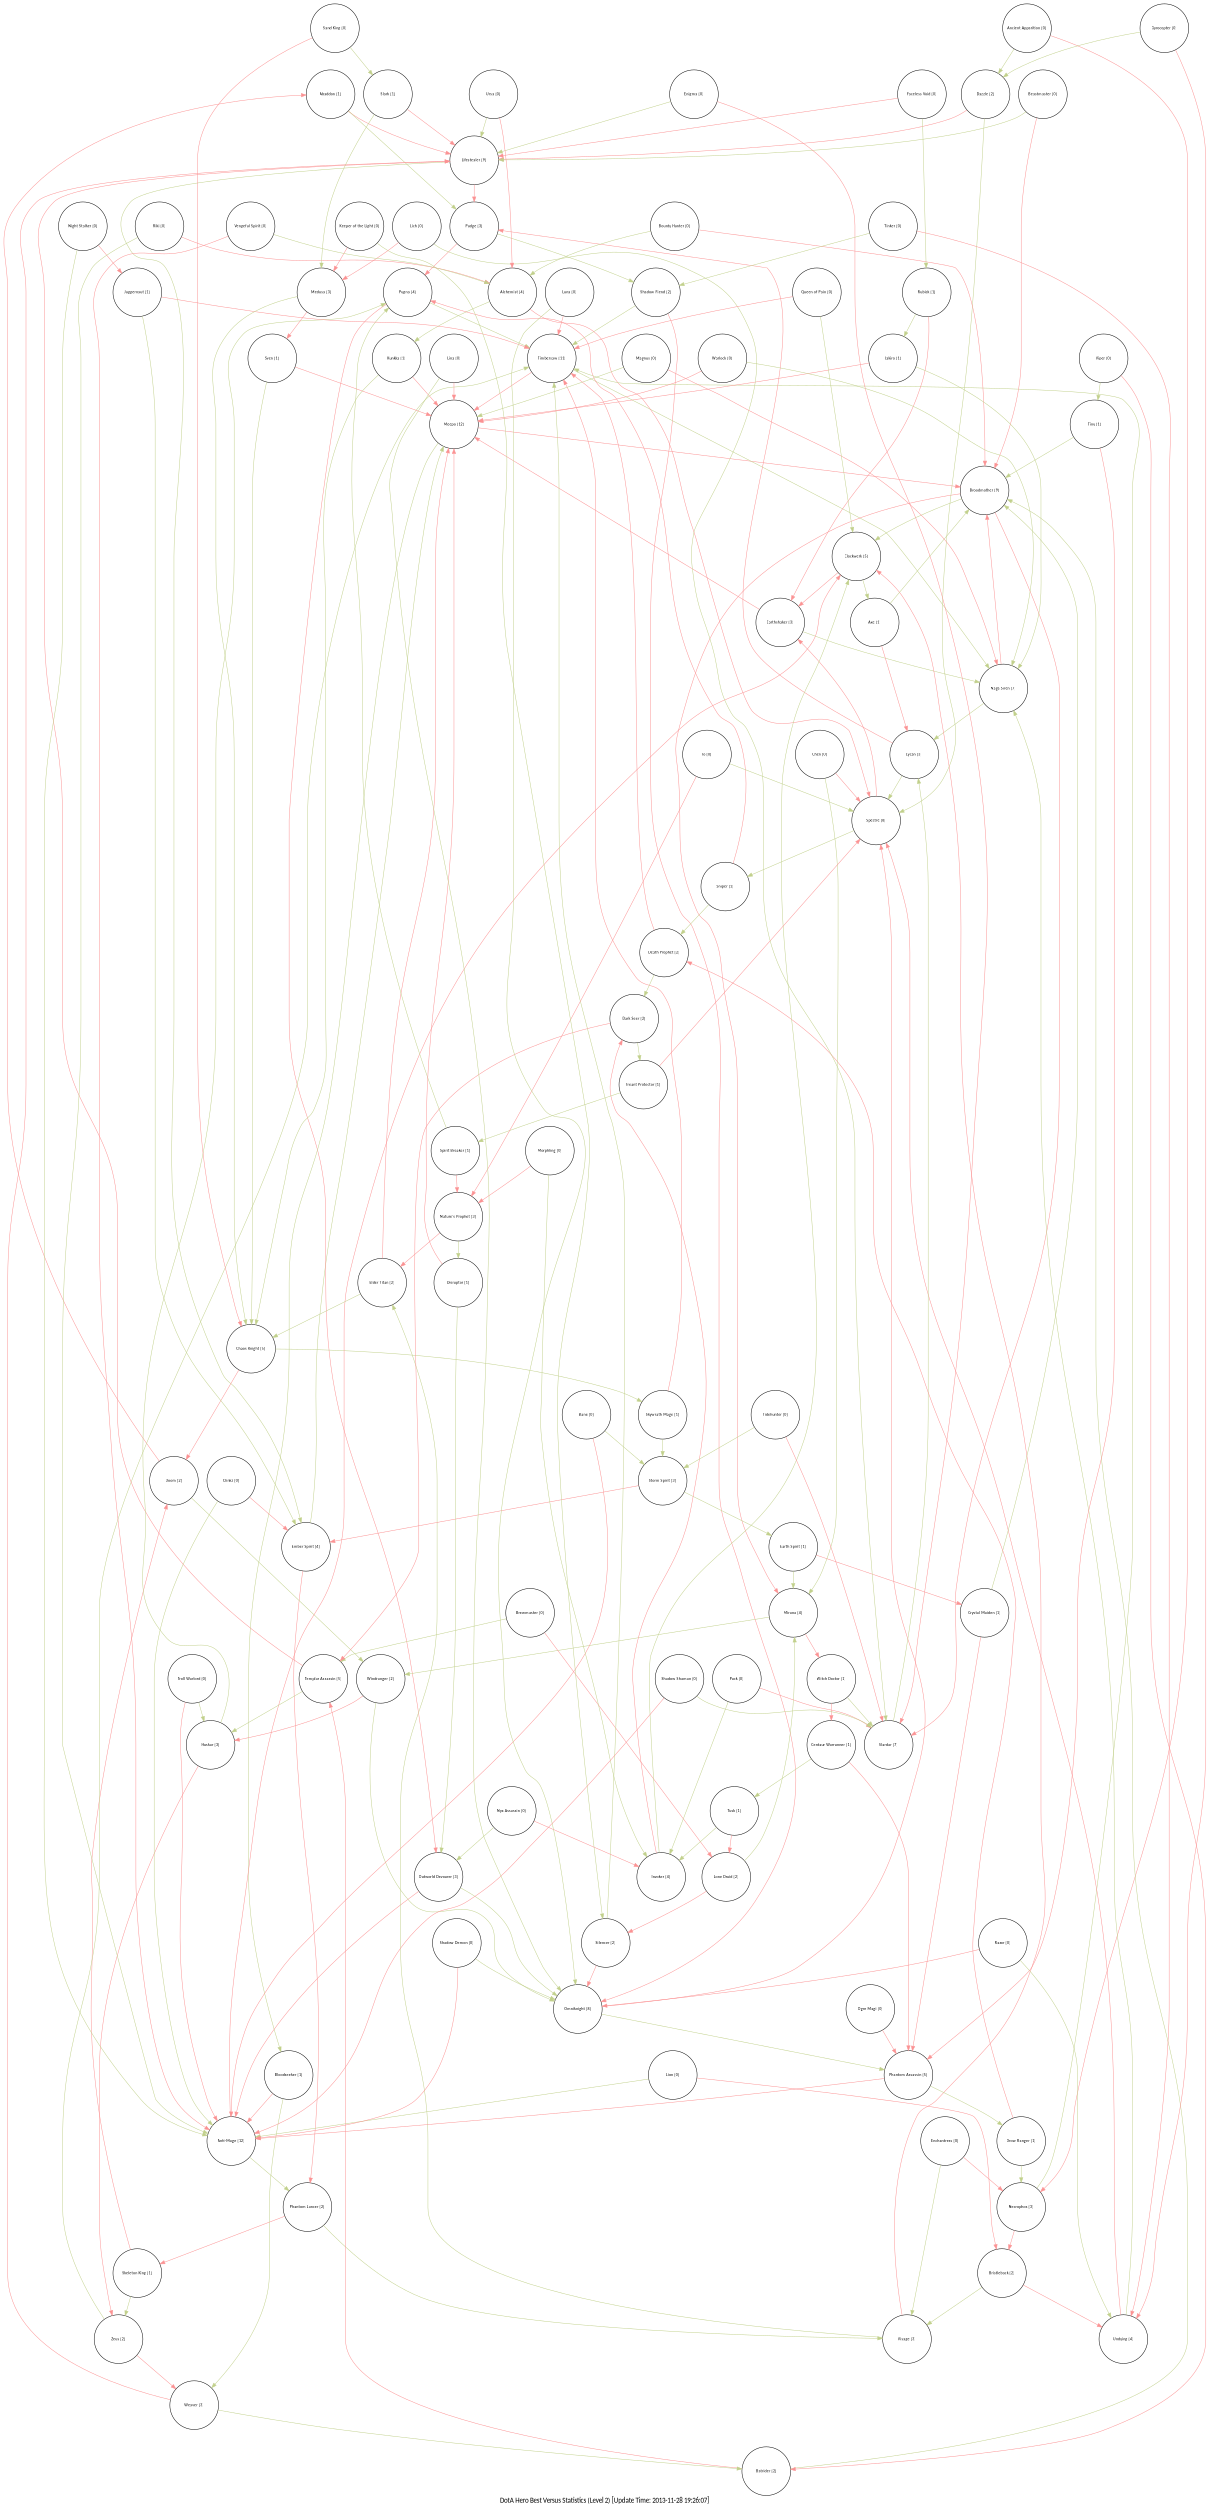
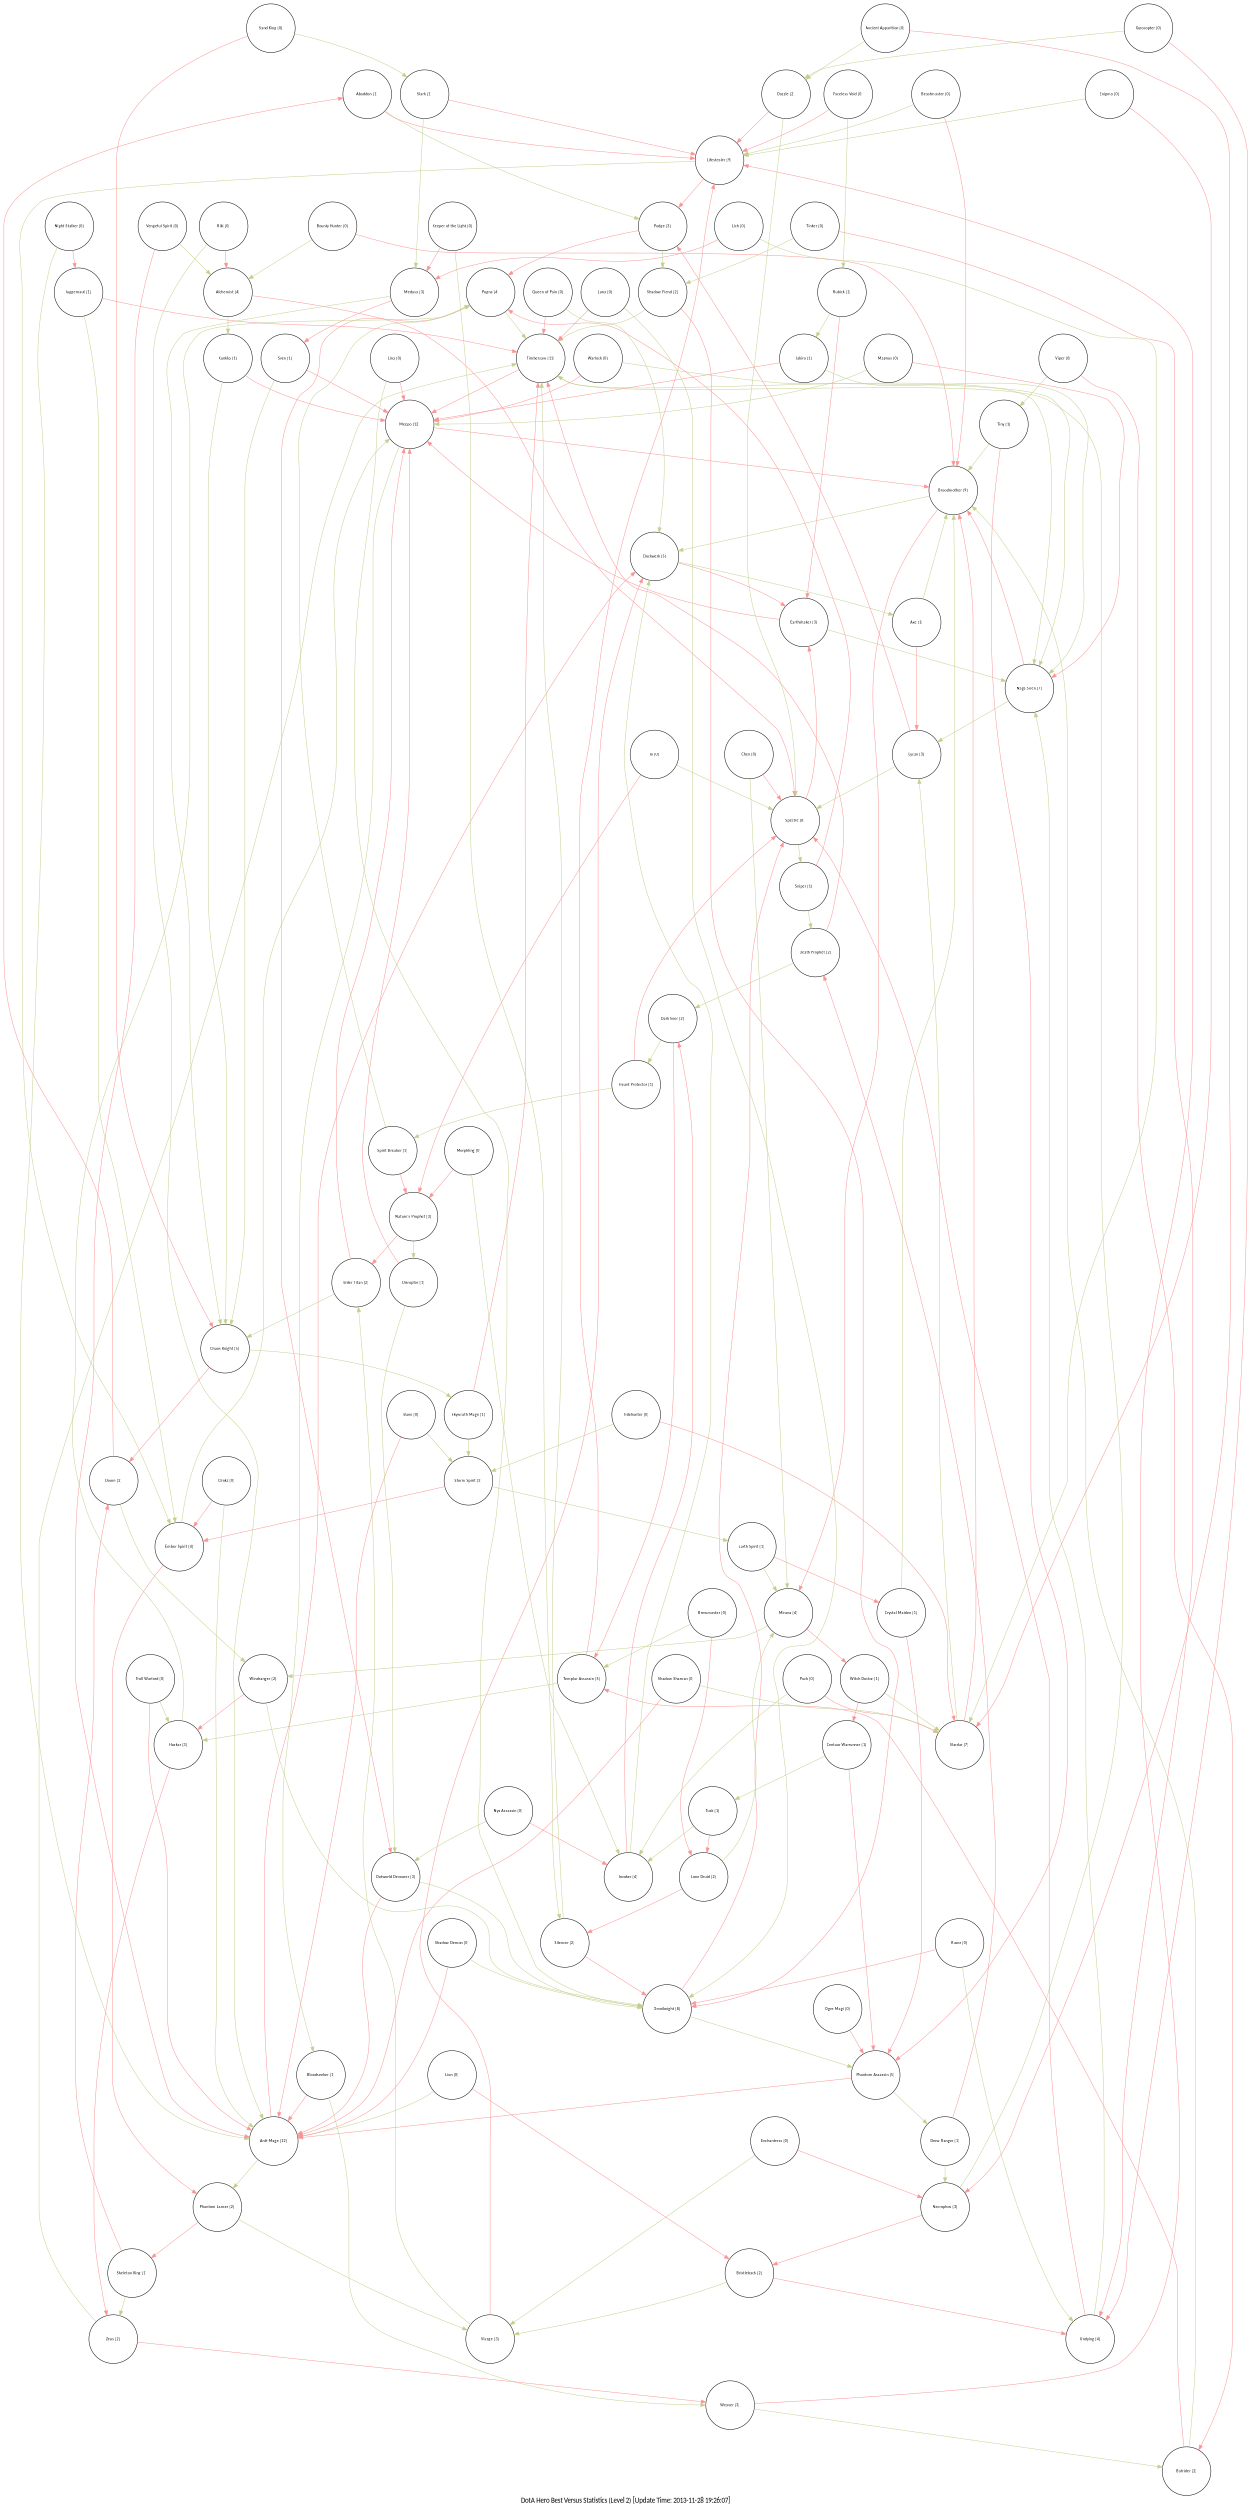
(493, 94) -> none
(1057, 1131) -> (974, 1120)
